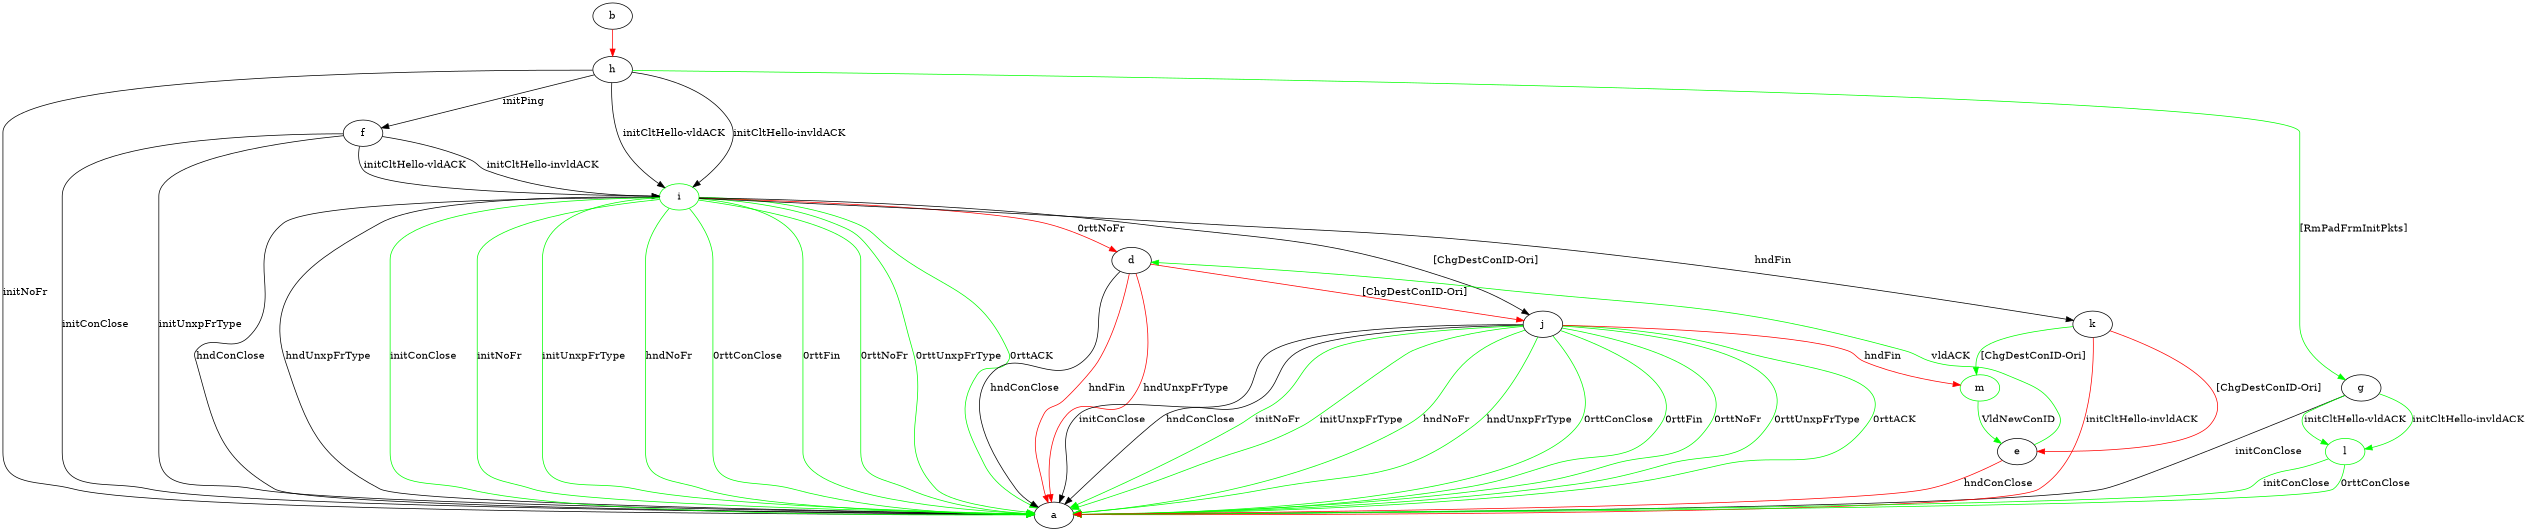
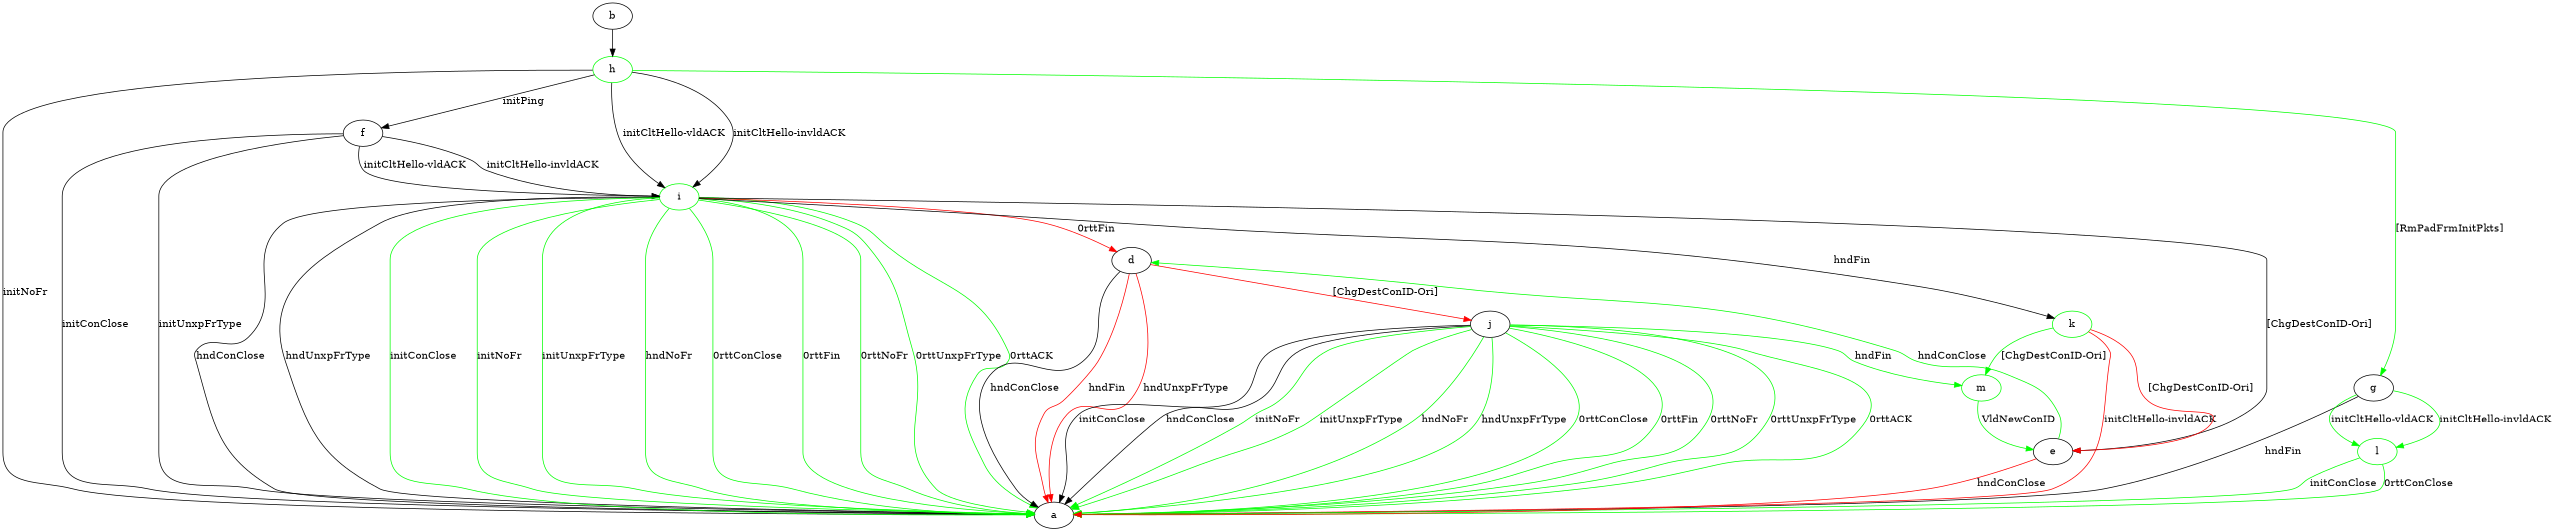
(613, 39) -> (613, 39)
(613, 70) -> (613, 70)
(1158, 226) -> (1651, 217)
(1103, 229) -> (1098, 229)
(2093, 324) -> (2072, 324)
(1762, 336) -> (1736, 335)
(1953, 356) -> (1954, 356)
(2270, 452) -> (2285, 452)
